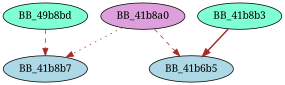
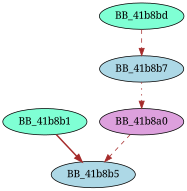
(45, 16) -> (142, 16)
(240, 16) -> (45, 122)
(97, 41) -> (142, 92)
(191, 69) -> (93, 175)
